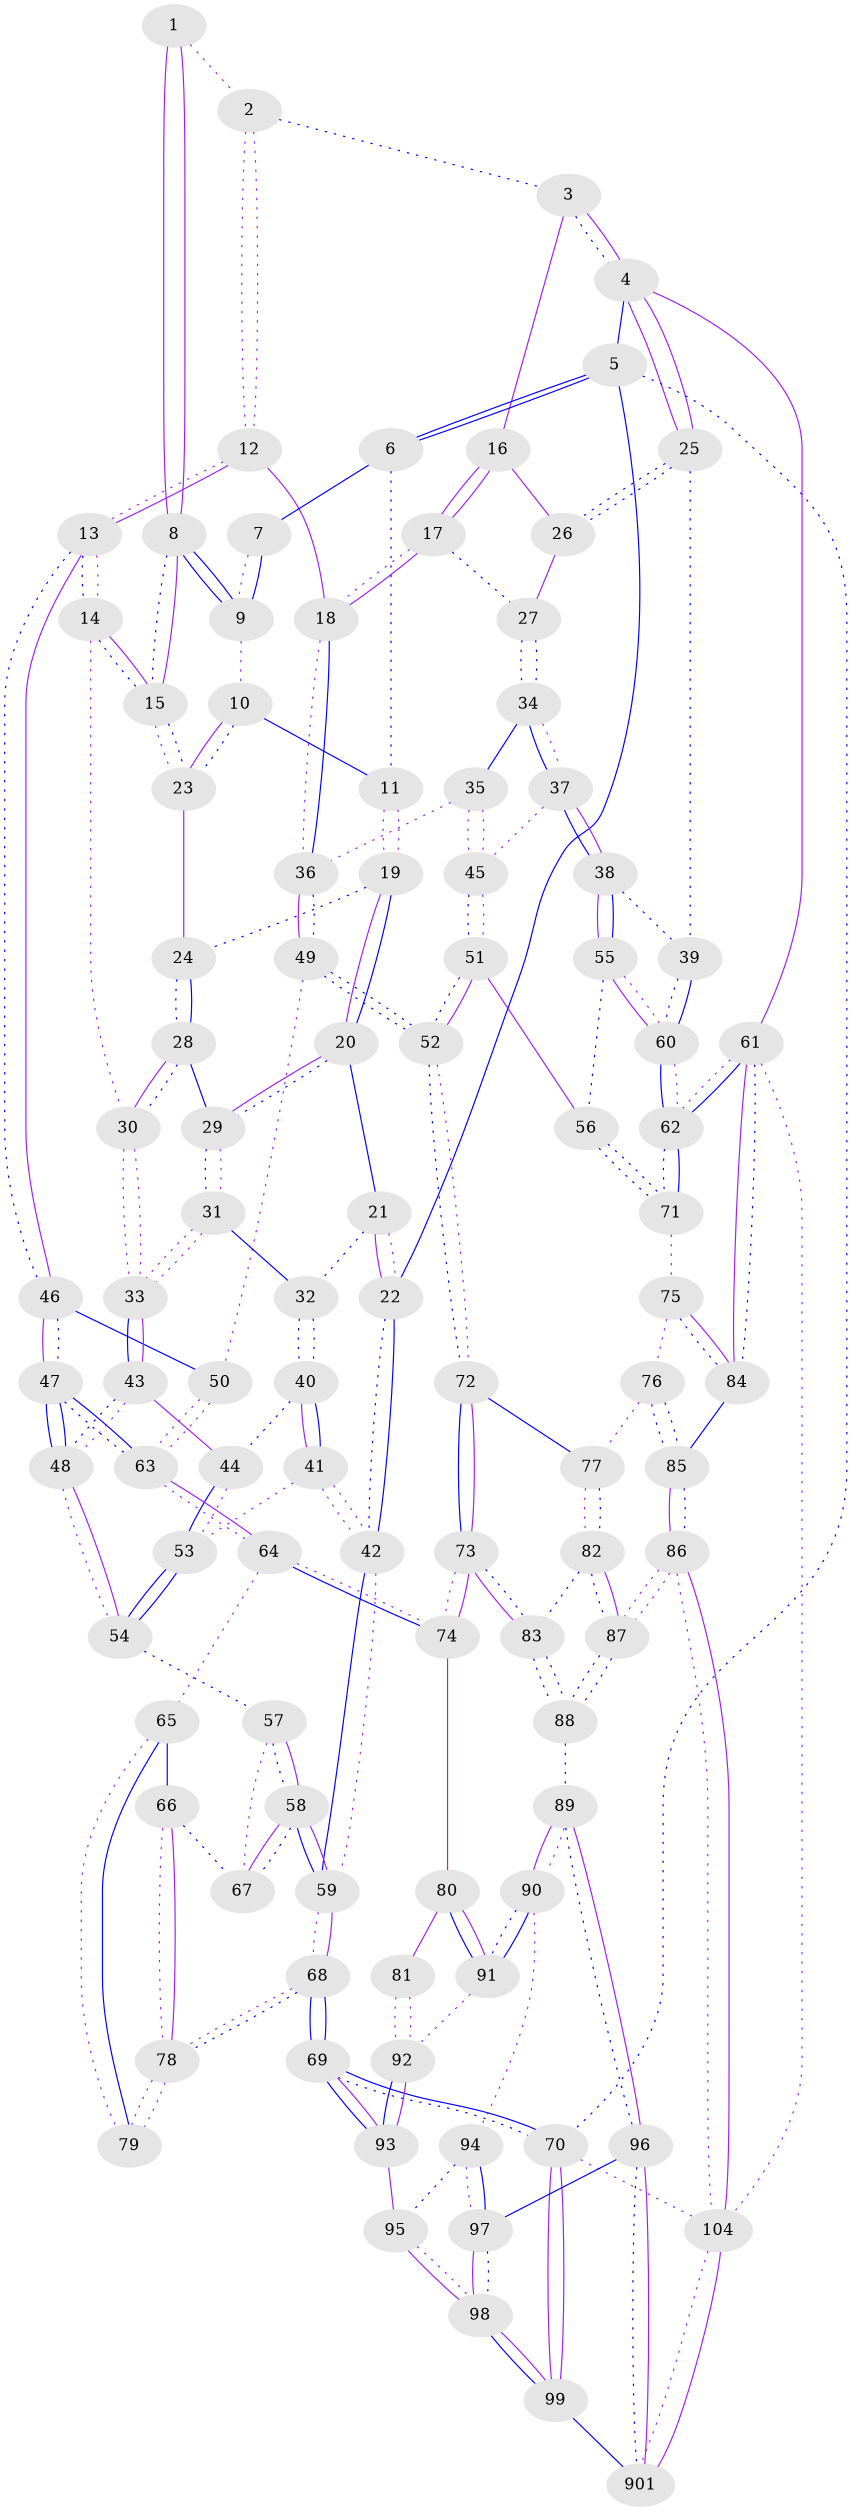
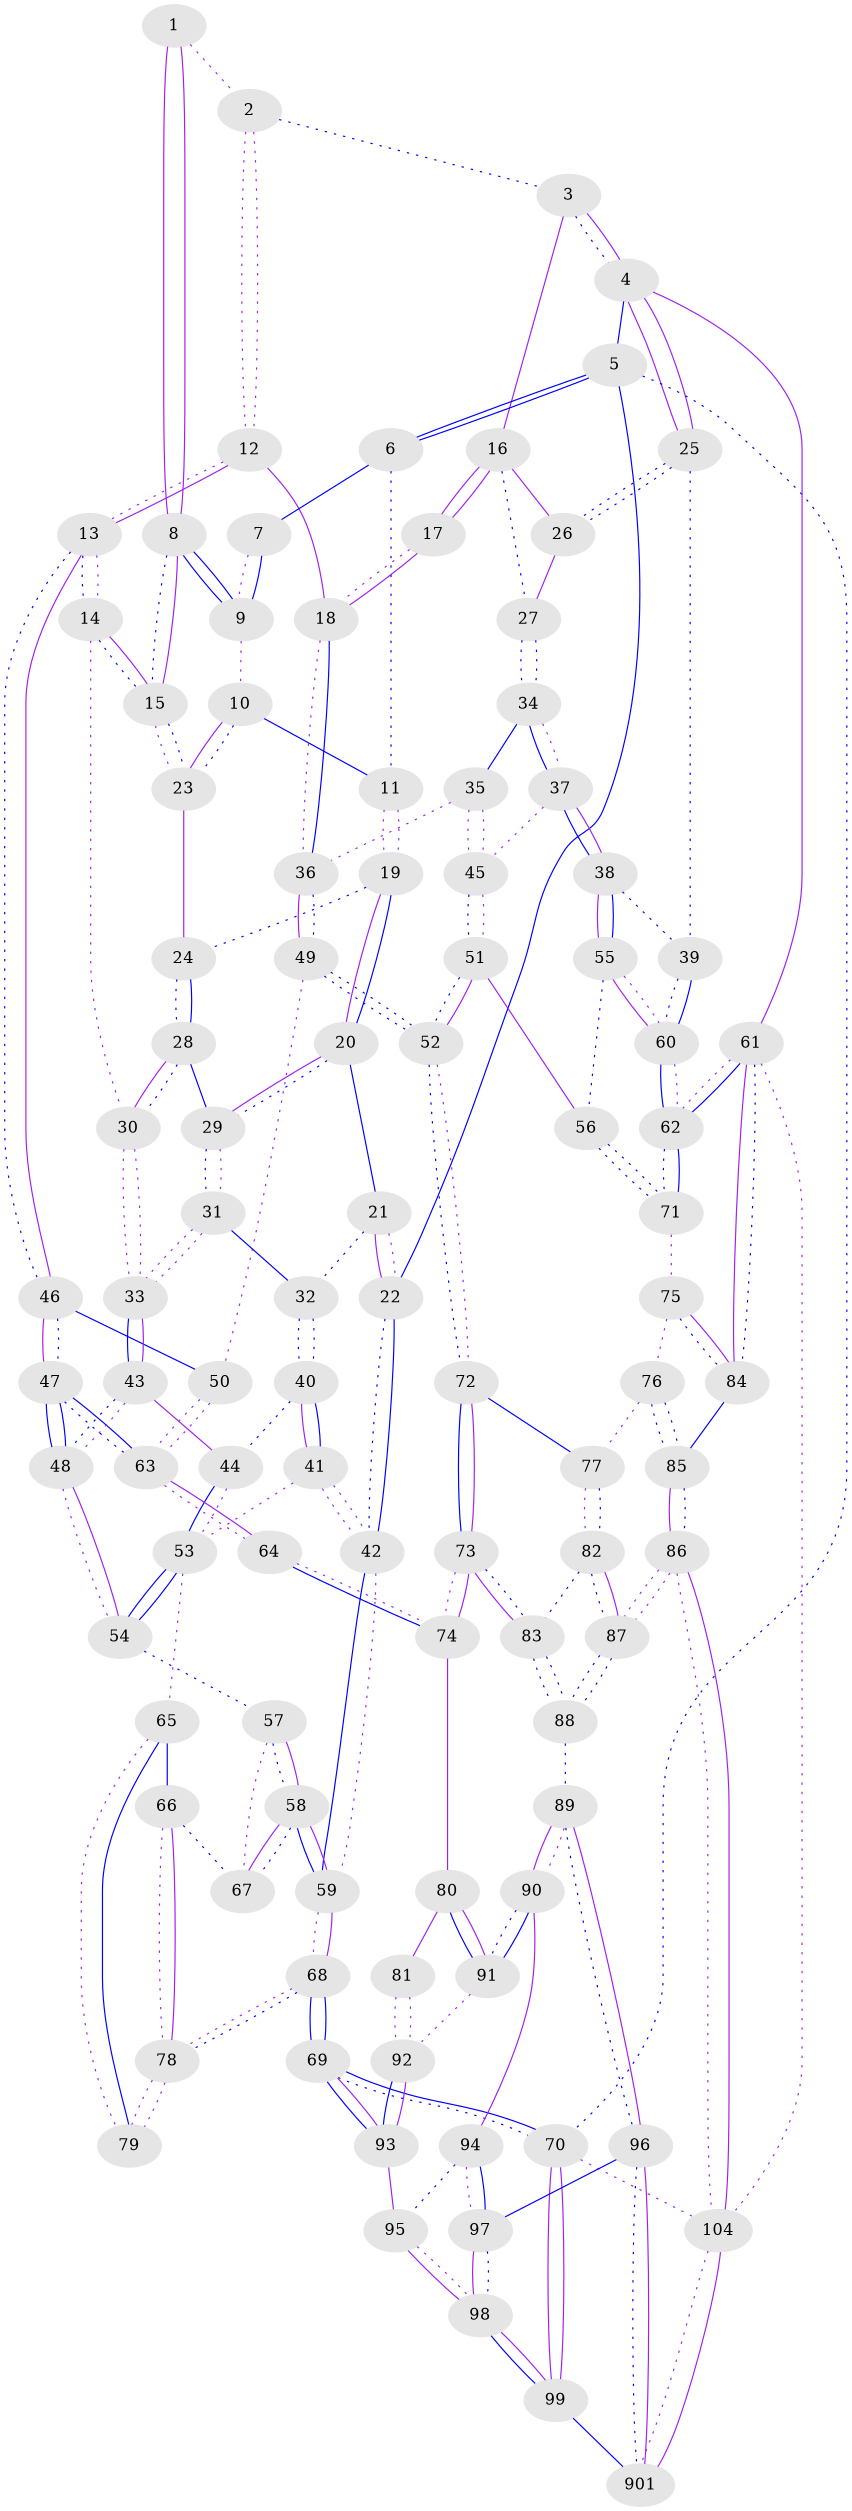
(481, 577) -> (514, 535)
(219, 1637) -> (176, 1637)
(524, 2023) -> (524, 2023)
